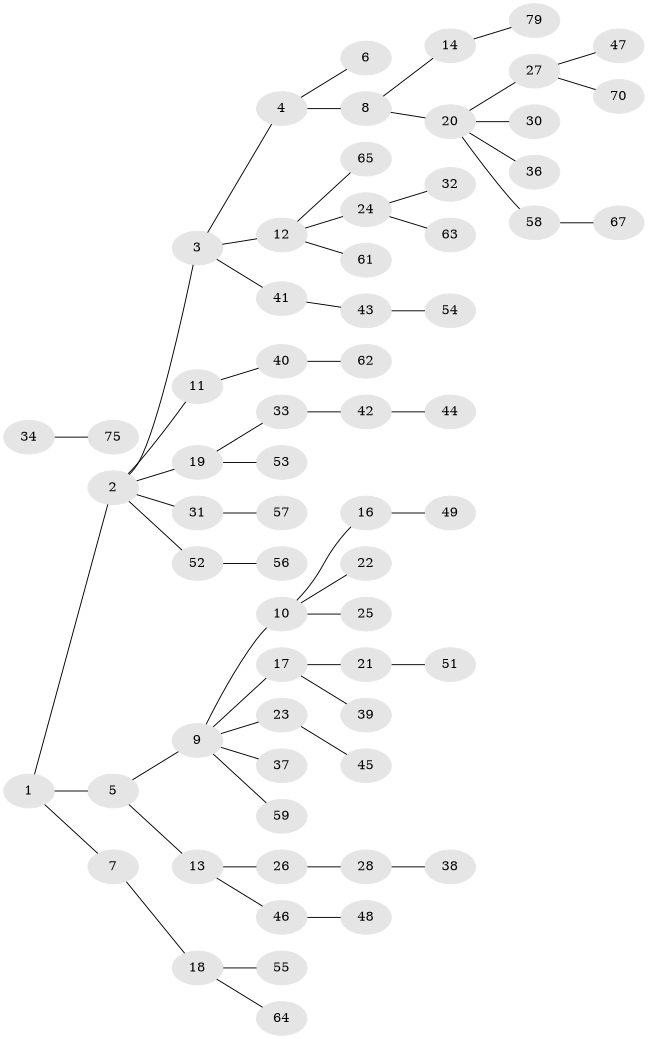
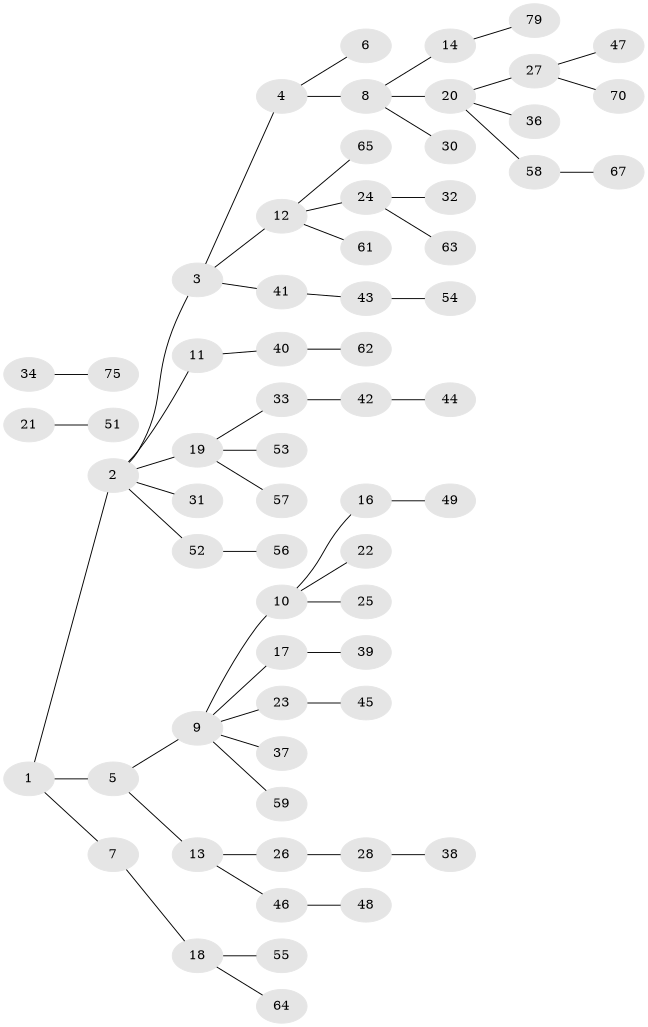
(493, 122) -> (408, 122)
(240, 513) -> (240, 476)
(324, 665) -> none
